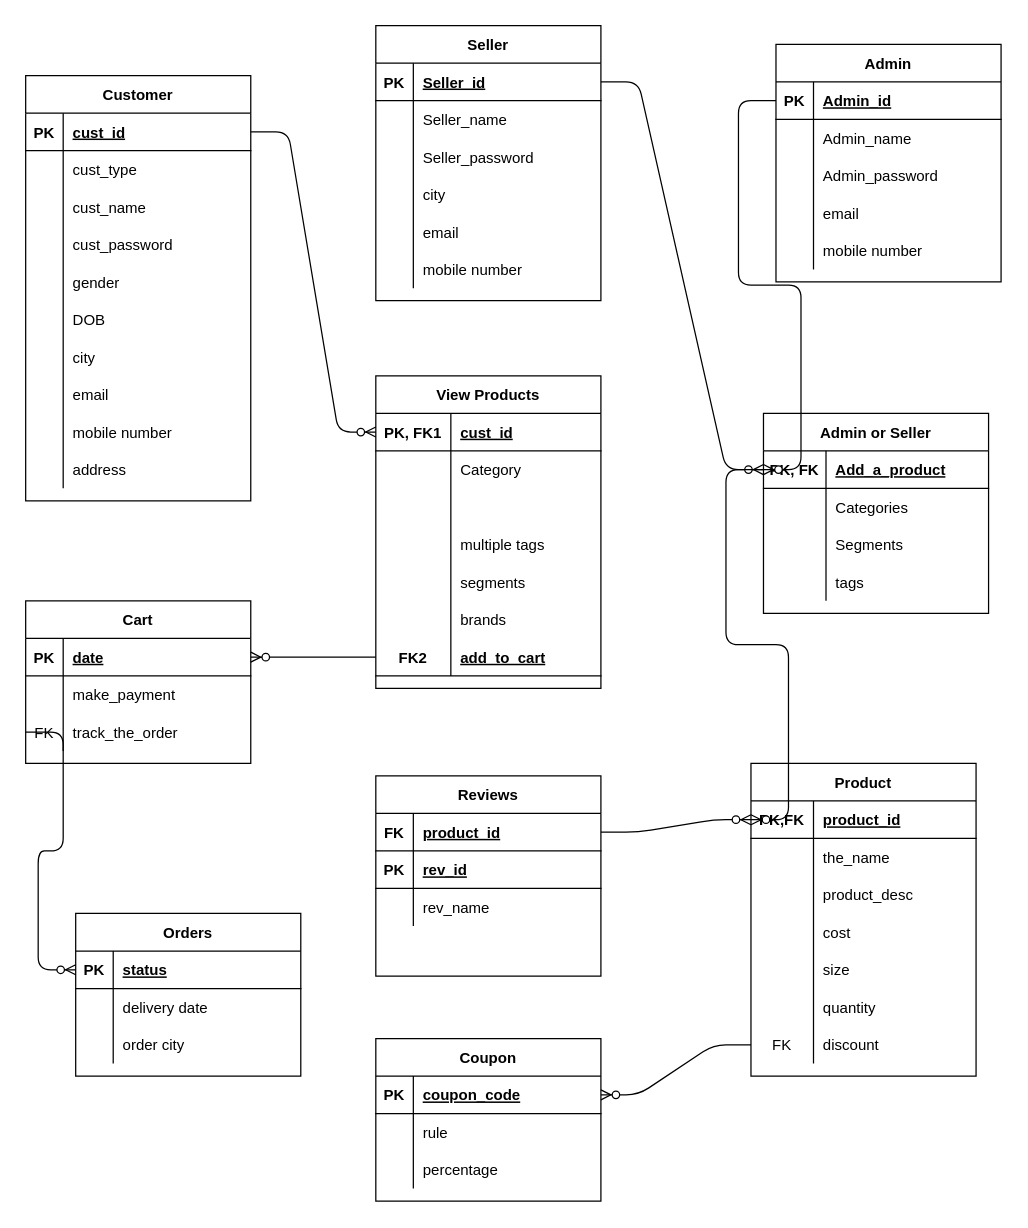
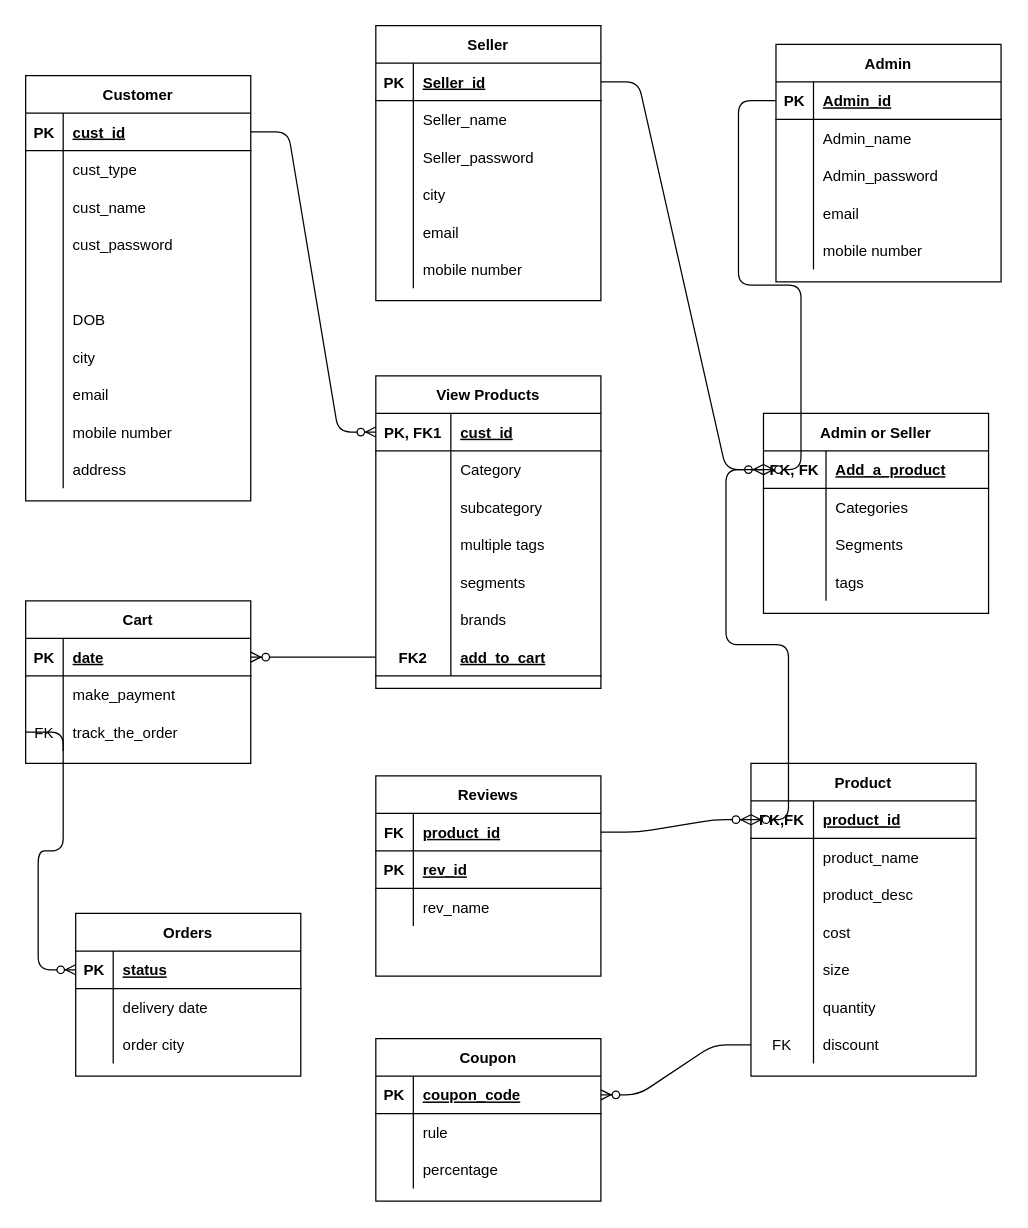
(157, 282) -> none
none -> (526, 507)
(856, 858) -> (873, 858)
